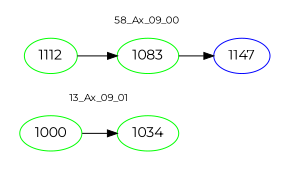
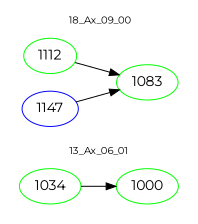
(147, 21) -> (100, 21)
(191, 56) -> (93, 97)
(99, 99) -> (99, 151)
(95, 133) -> (93, 186)
